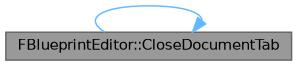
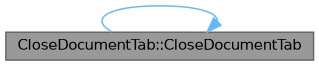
(149, 46) -> (160, 46)
